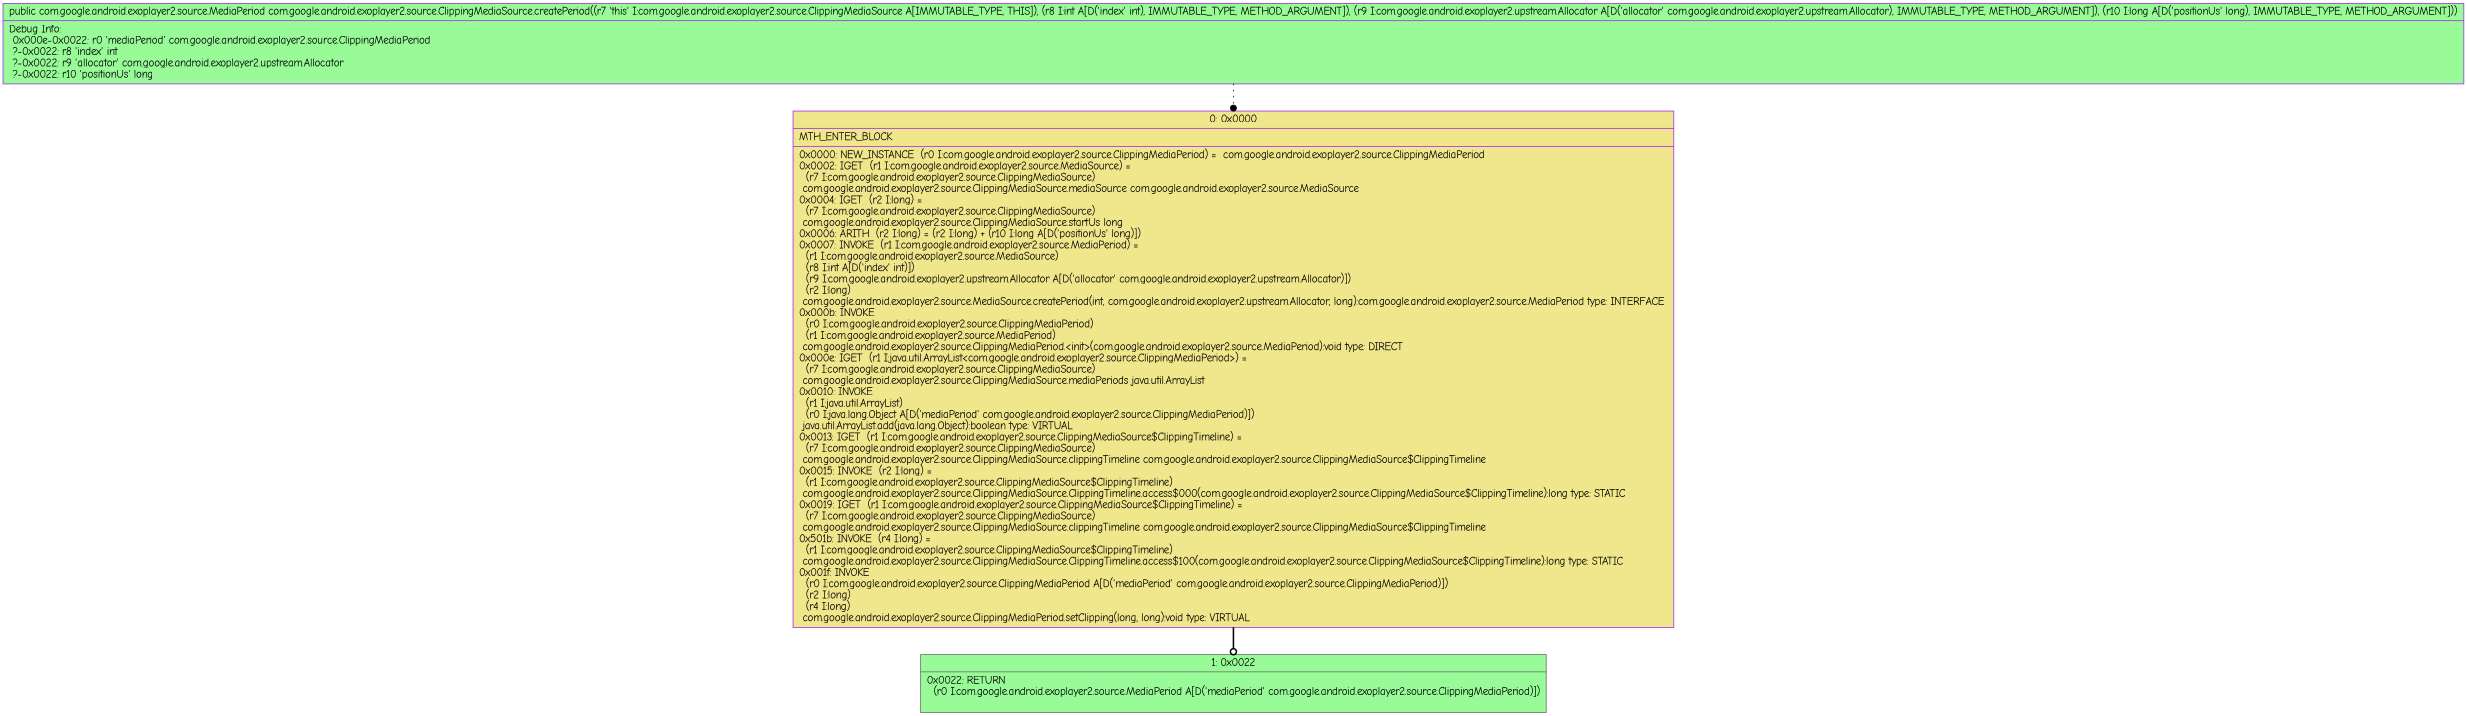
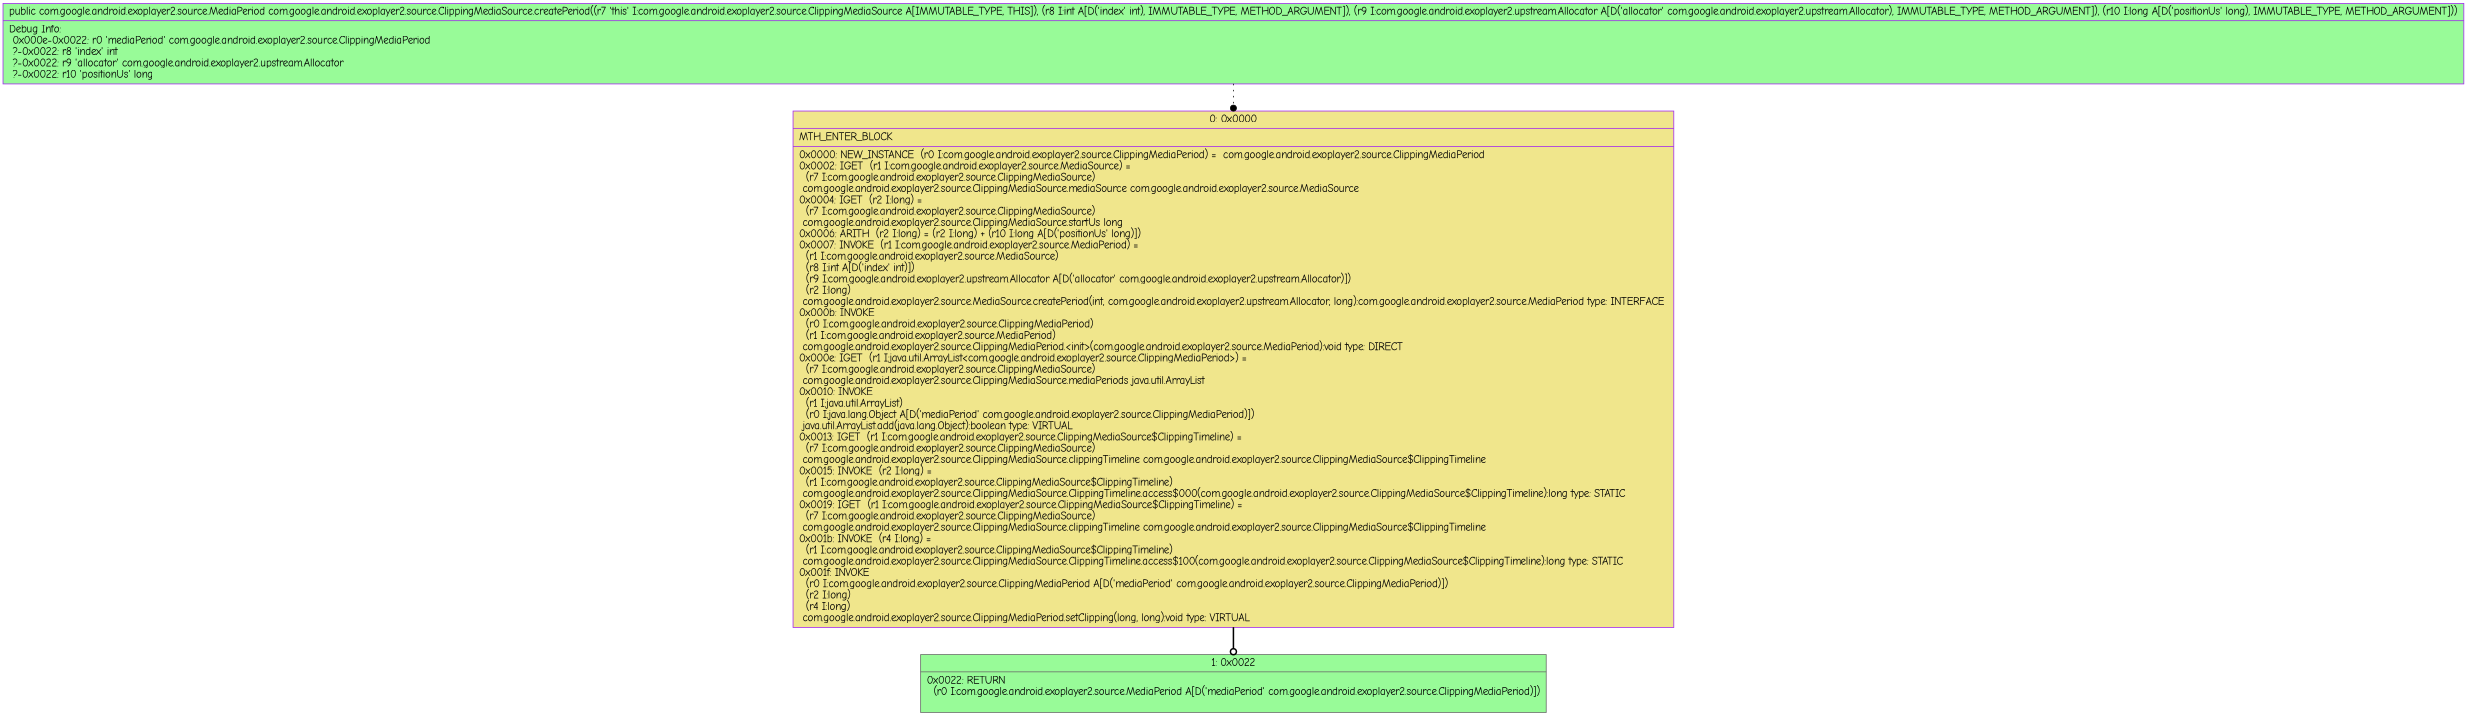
(867, 539) -> (867, 539)
